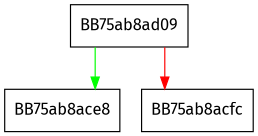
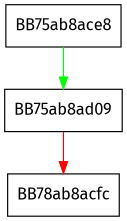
(95, 62) -> (63, 62)
(197, 110) -> (63, 195)
